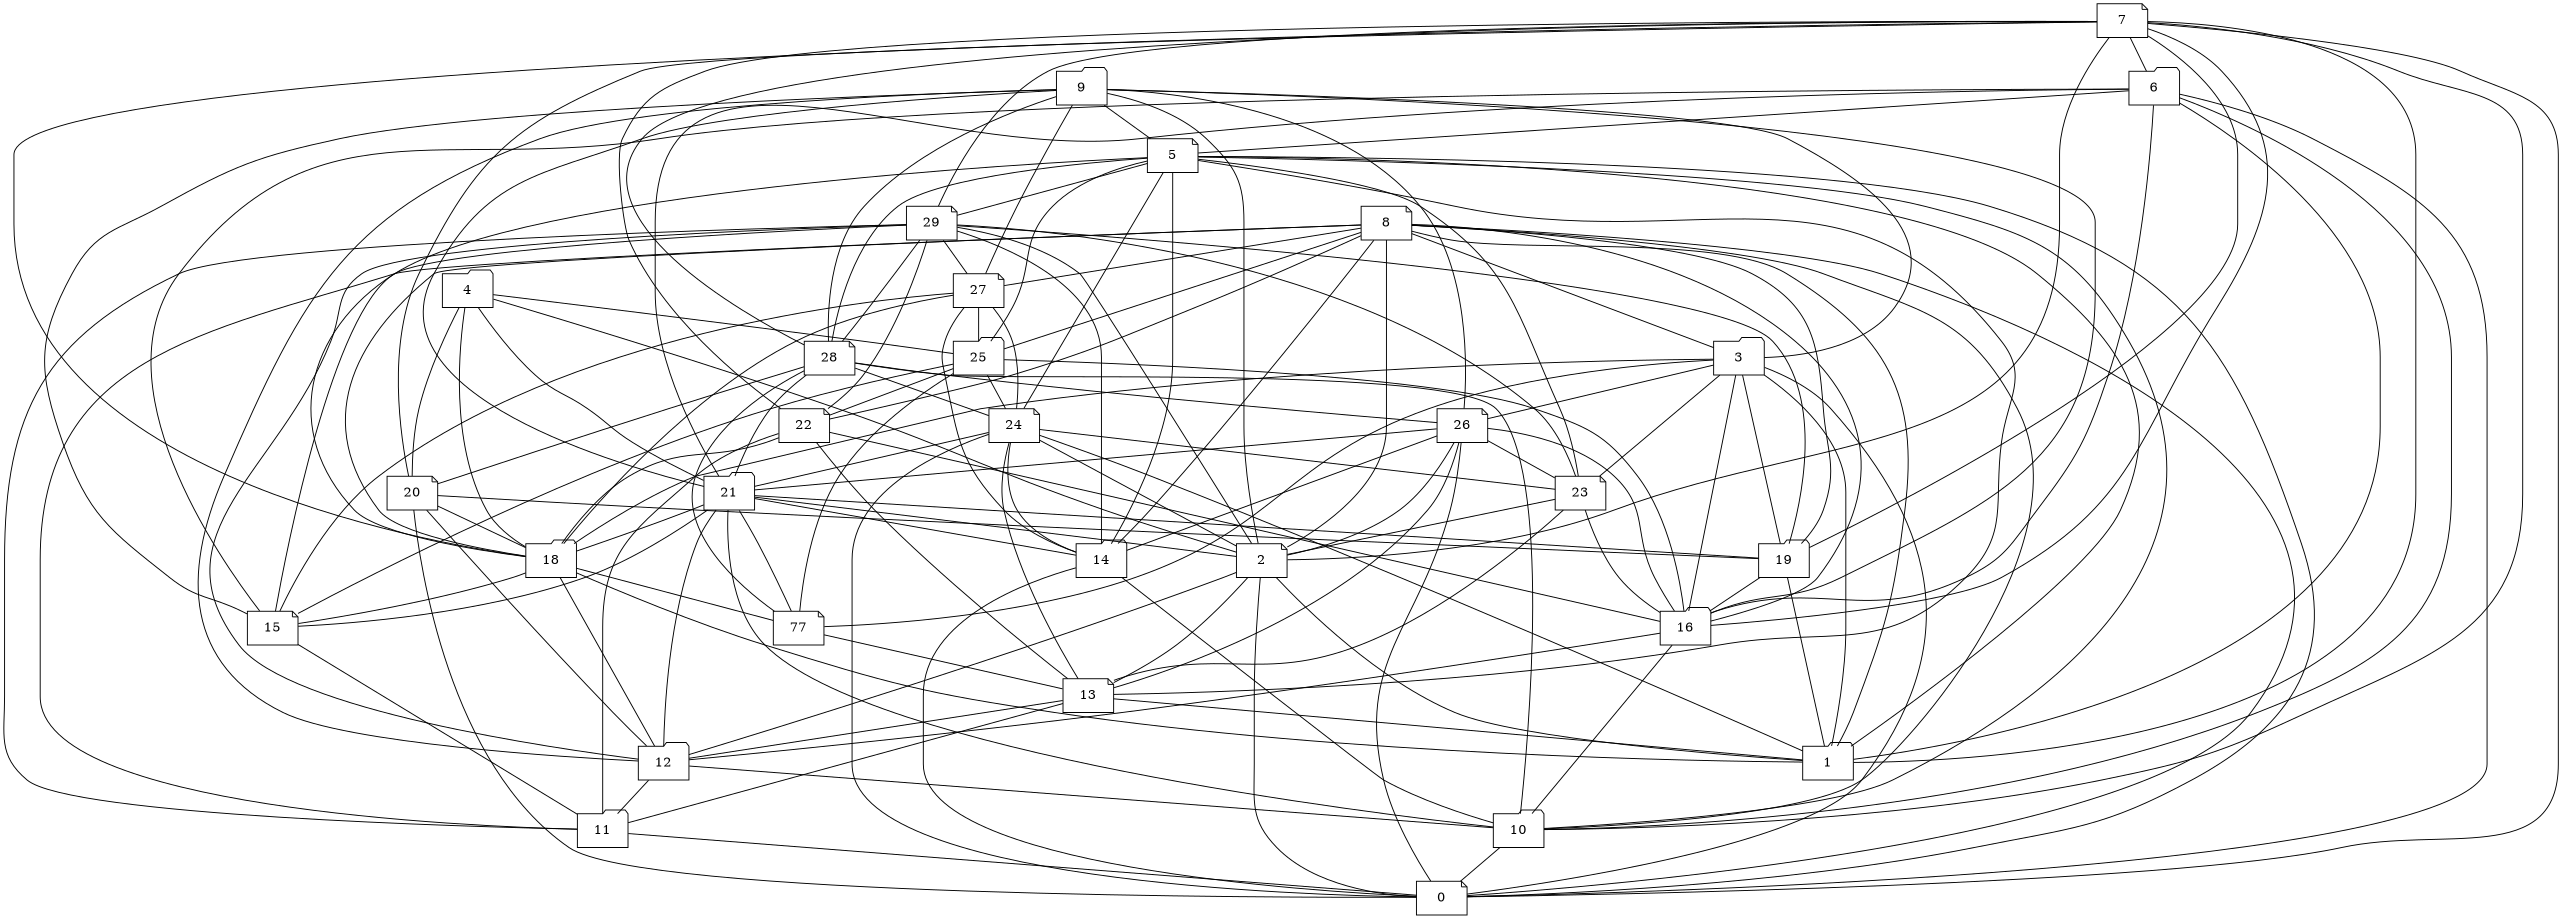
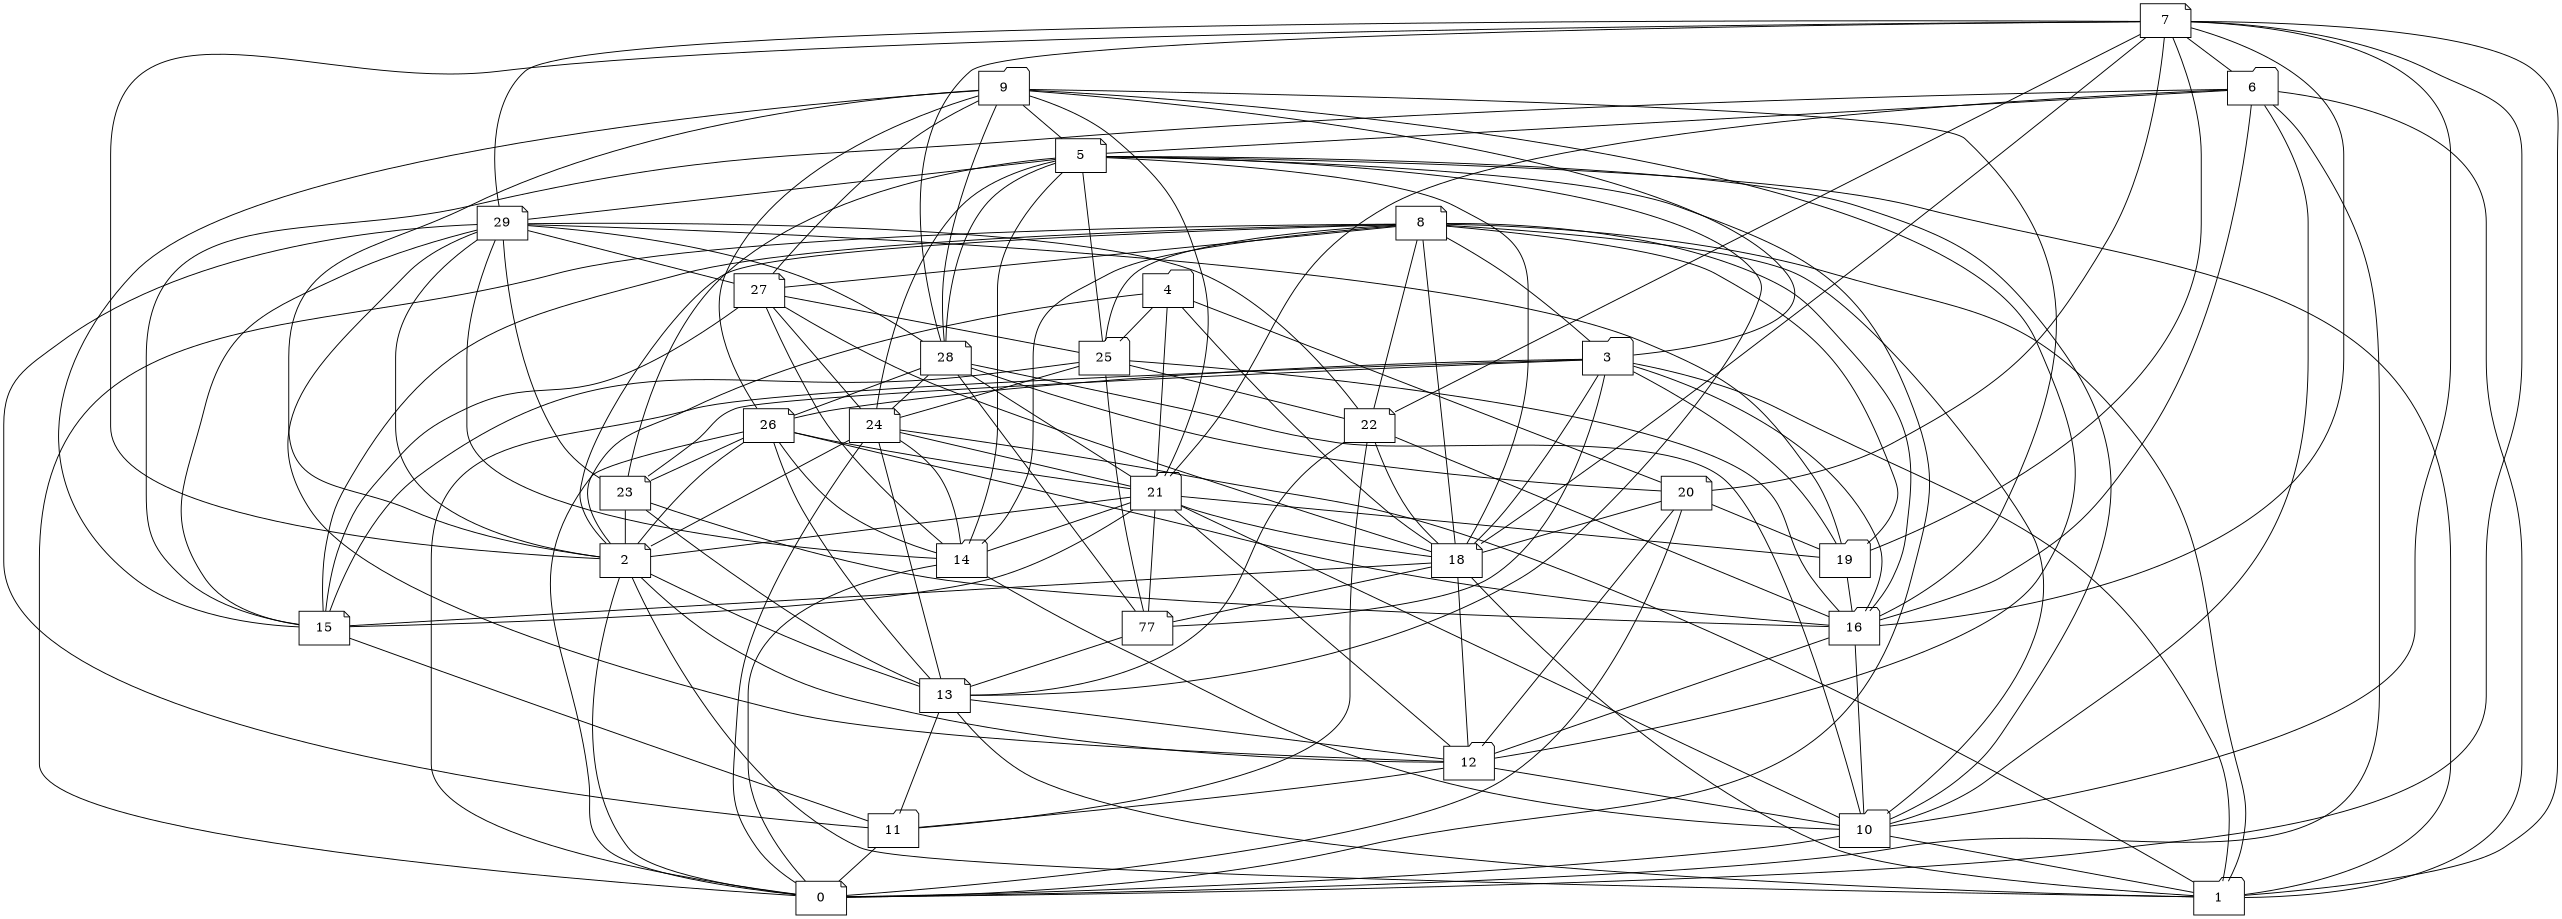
(278, 309) -> (705, 269)
(1297, 459) -> none
(551, 561) -> (1457, 561)
(1806, 662) -> (2042, 864)
